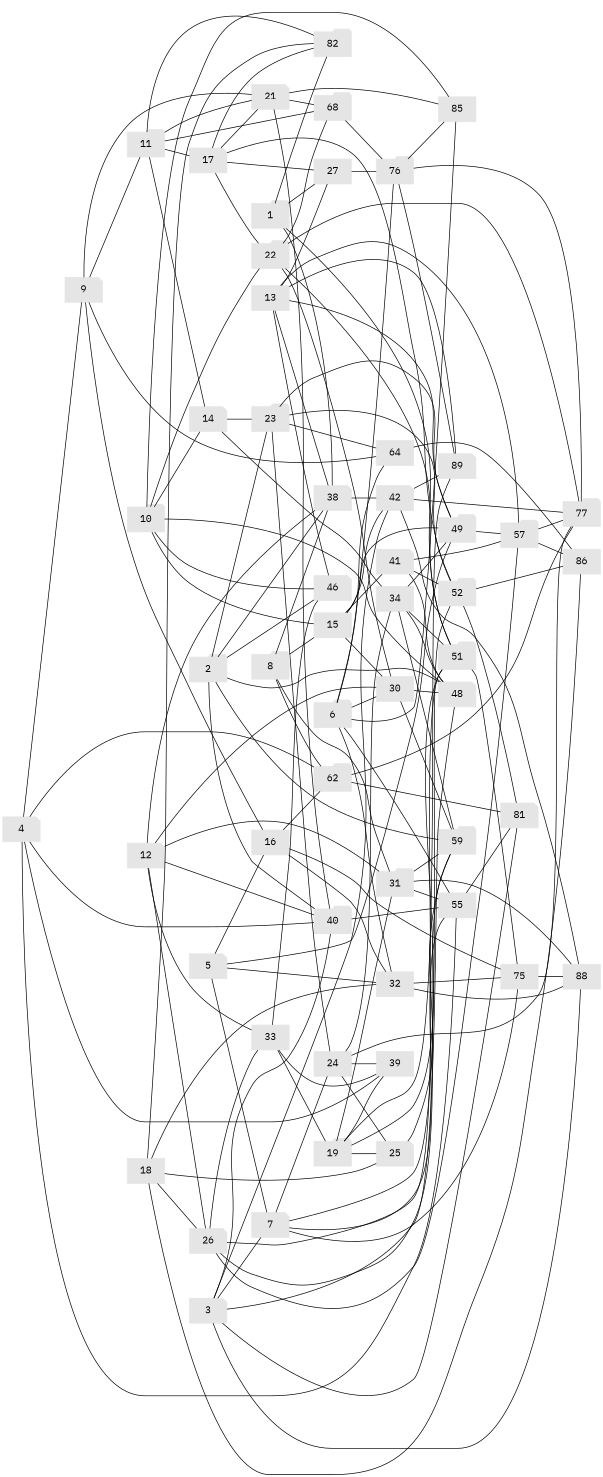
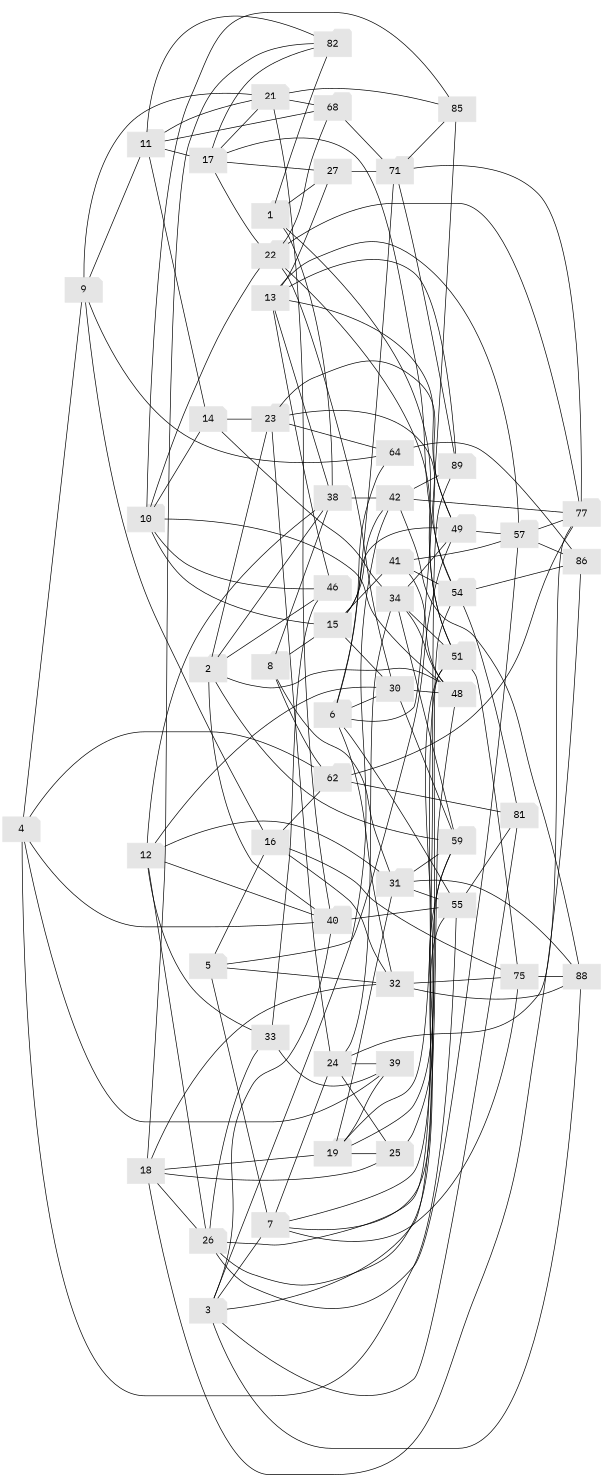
(395, 172) -> (395, 172)
(457, 593) -> (457, 593)
(302, 1096) -> (239, 1162)
